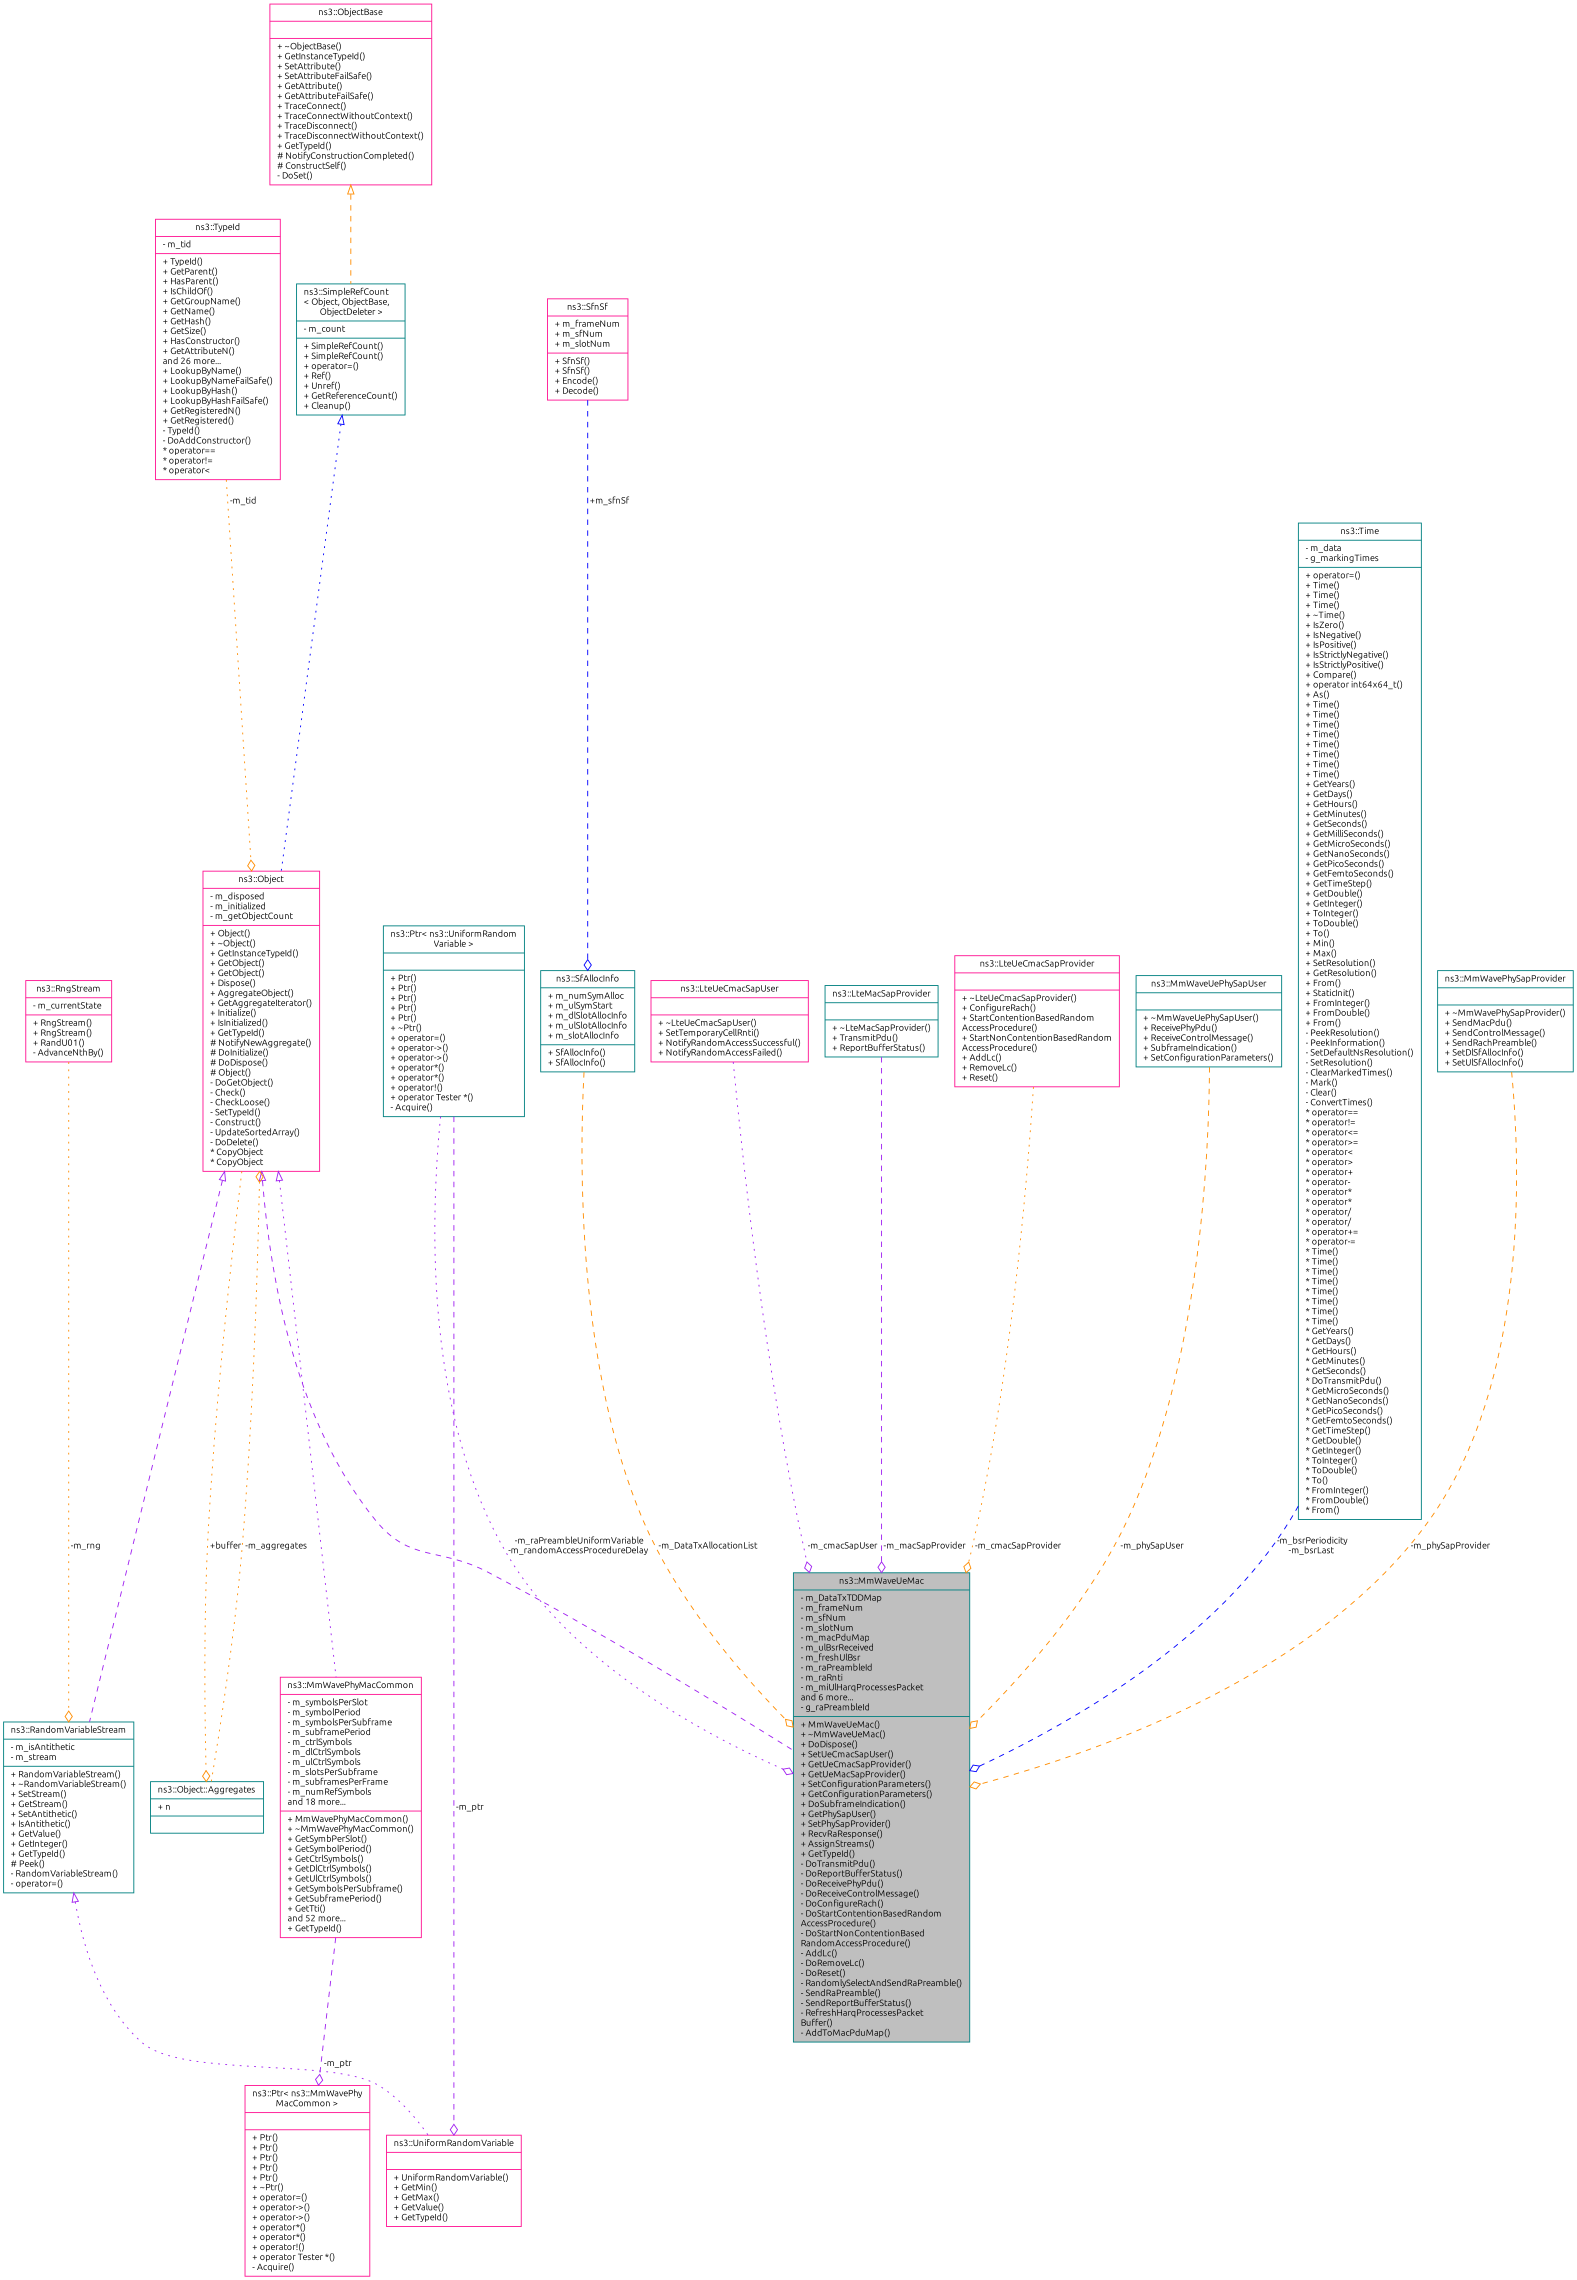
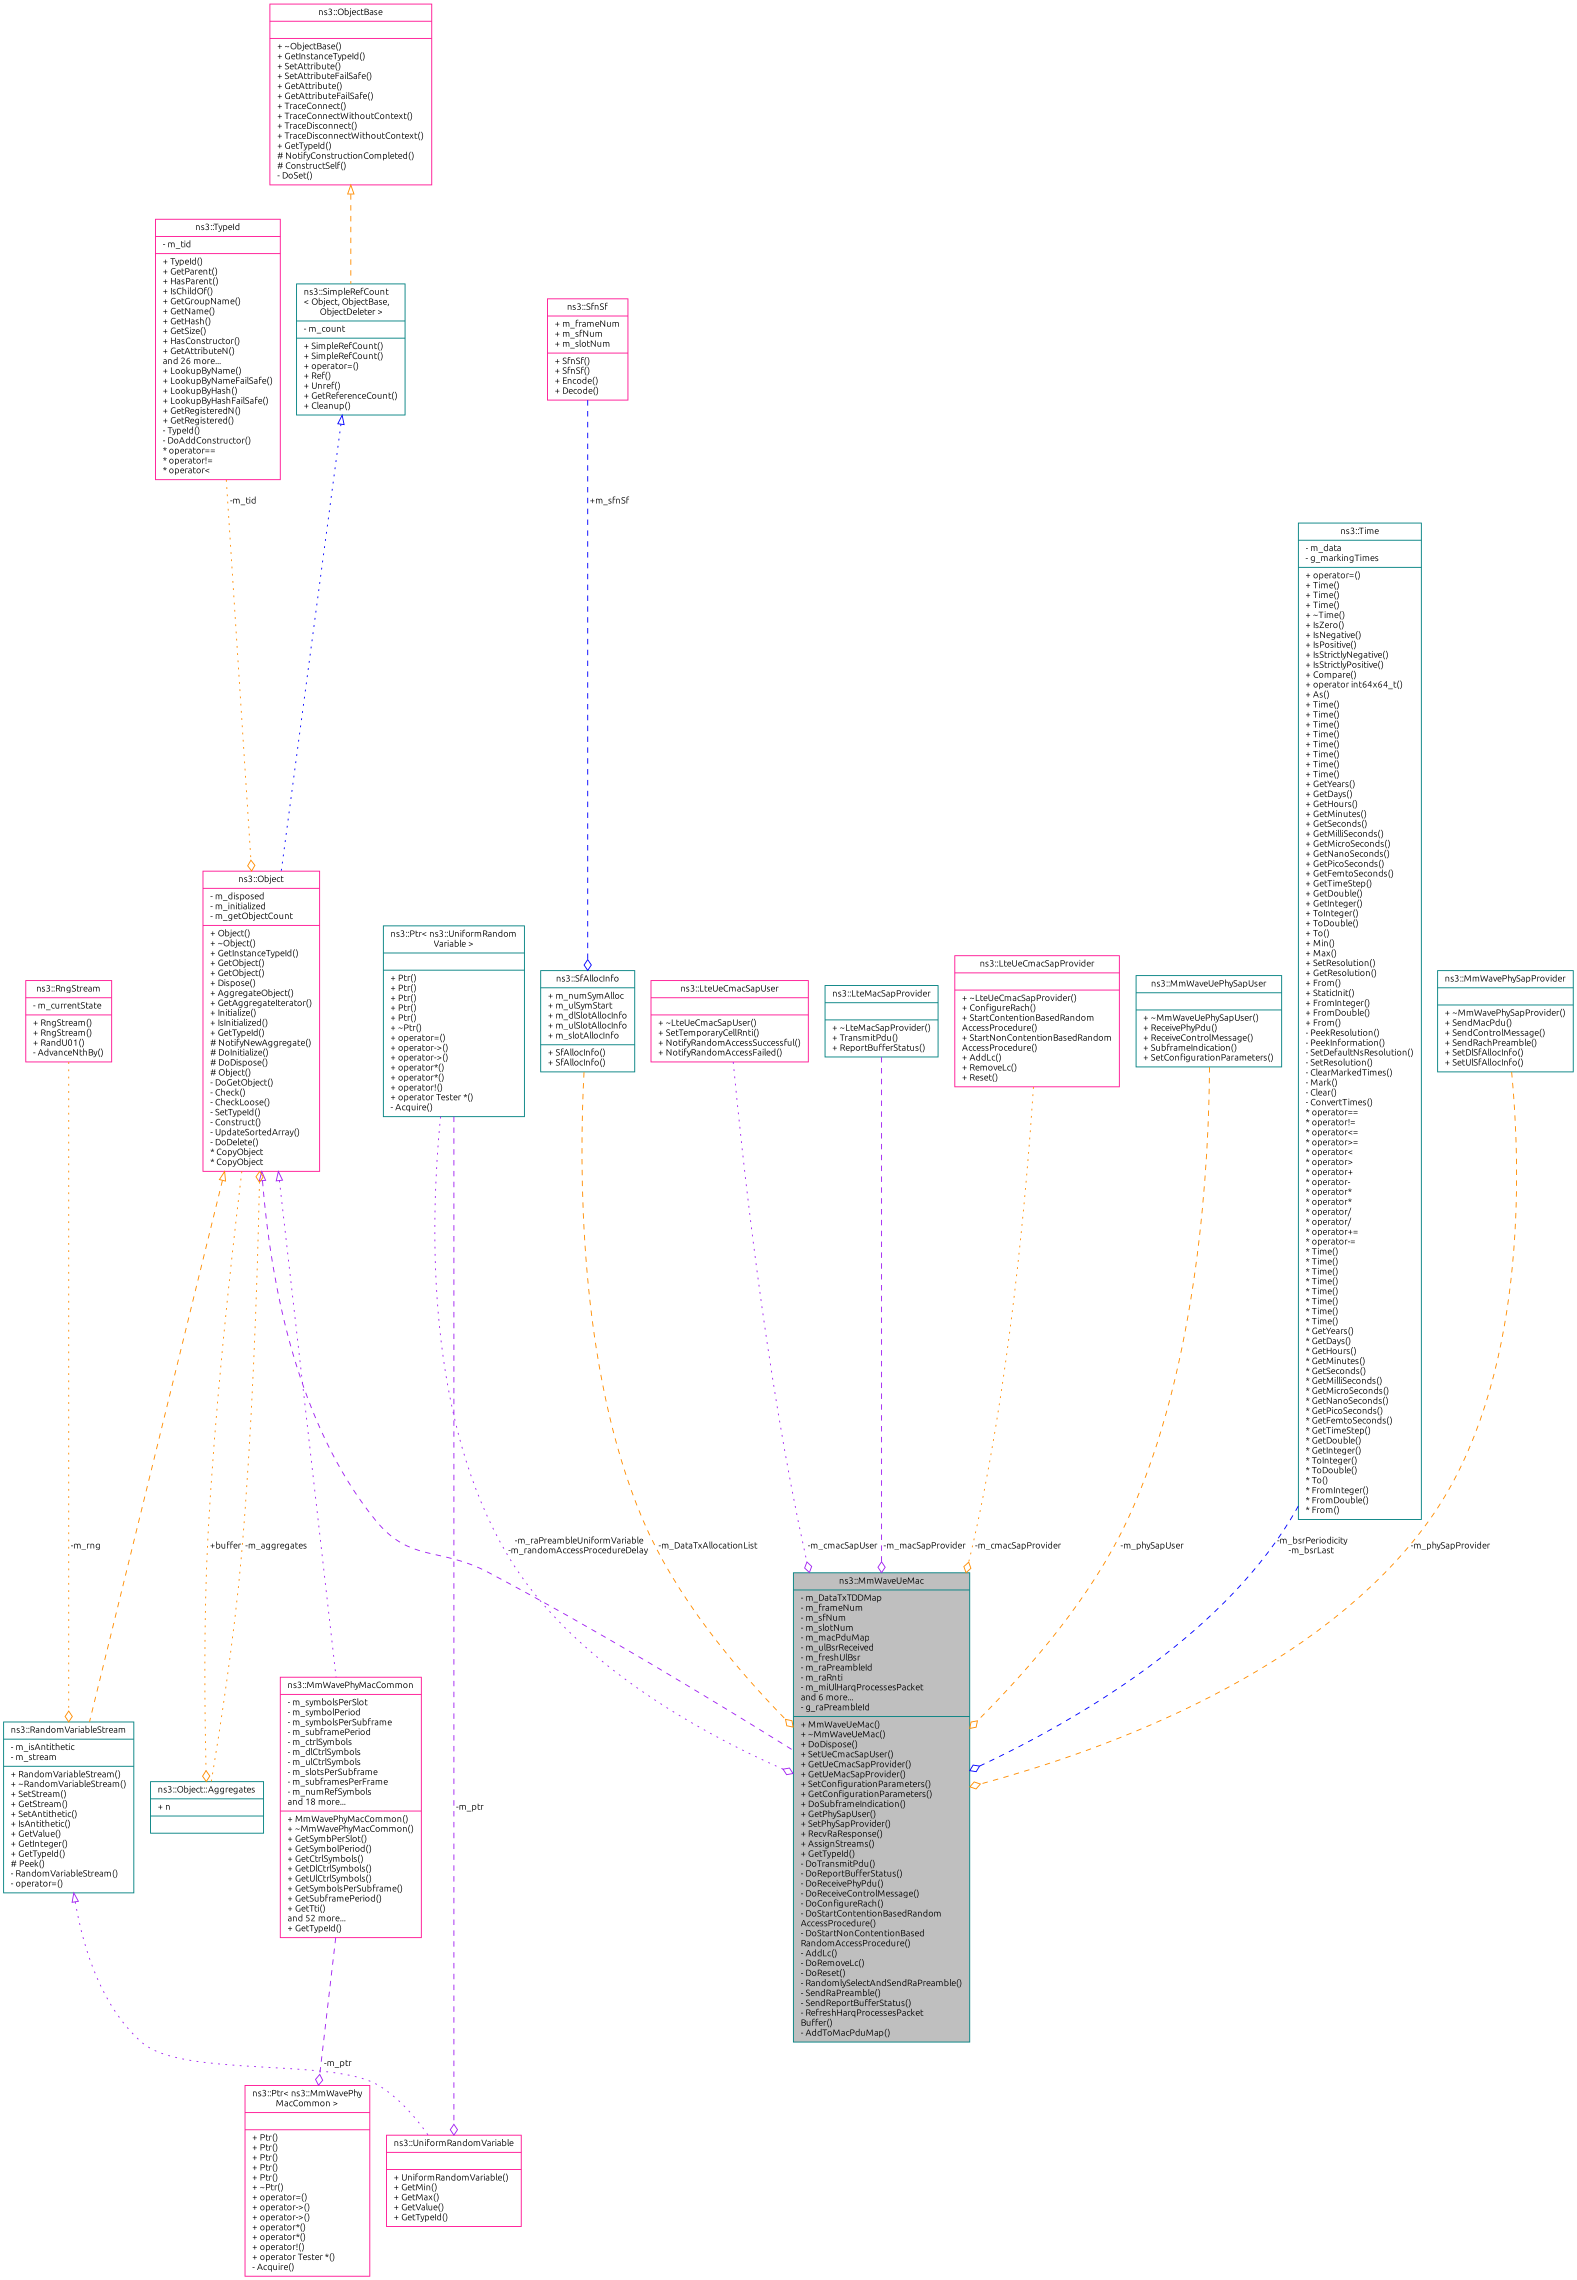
(1344, 1381) -> (1344, 1381)
(156, 1451) -> (156, 1451)
